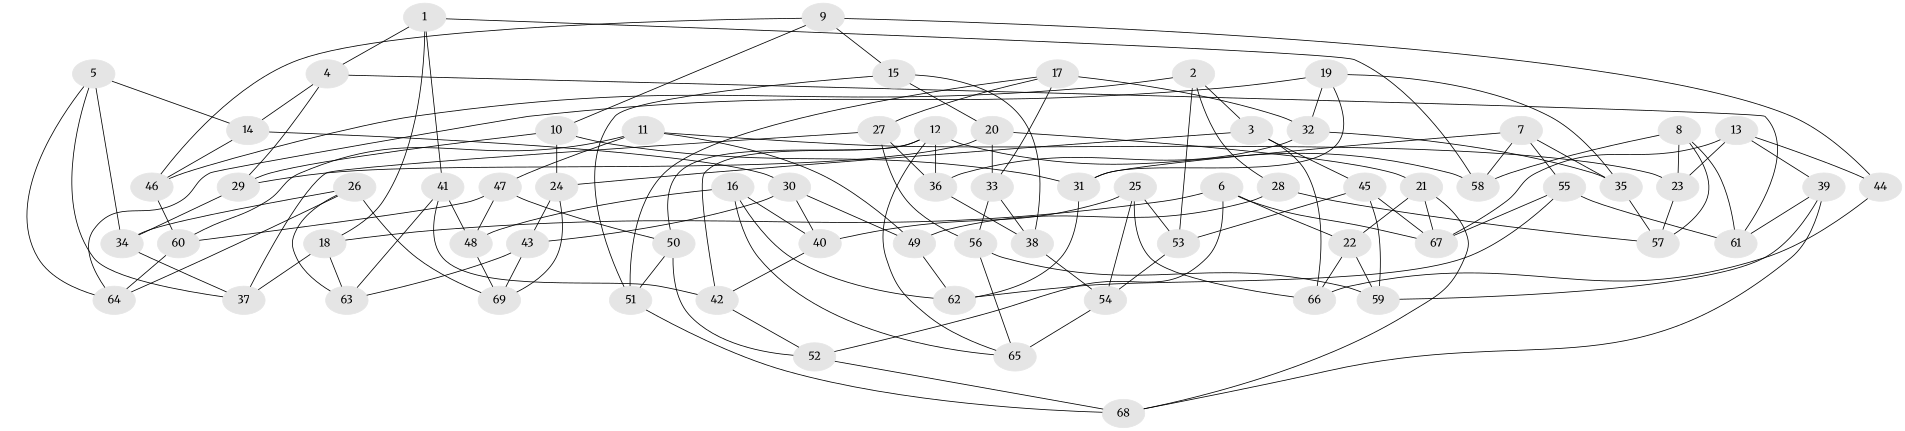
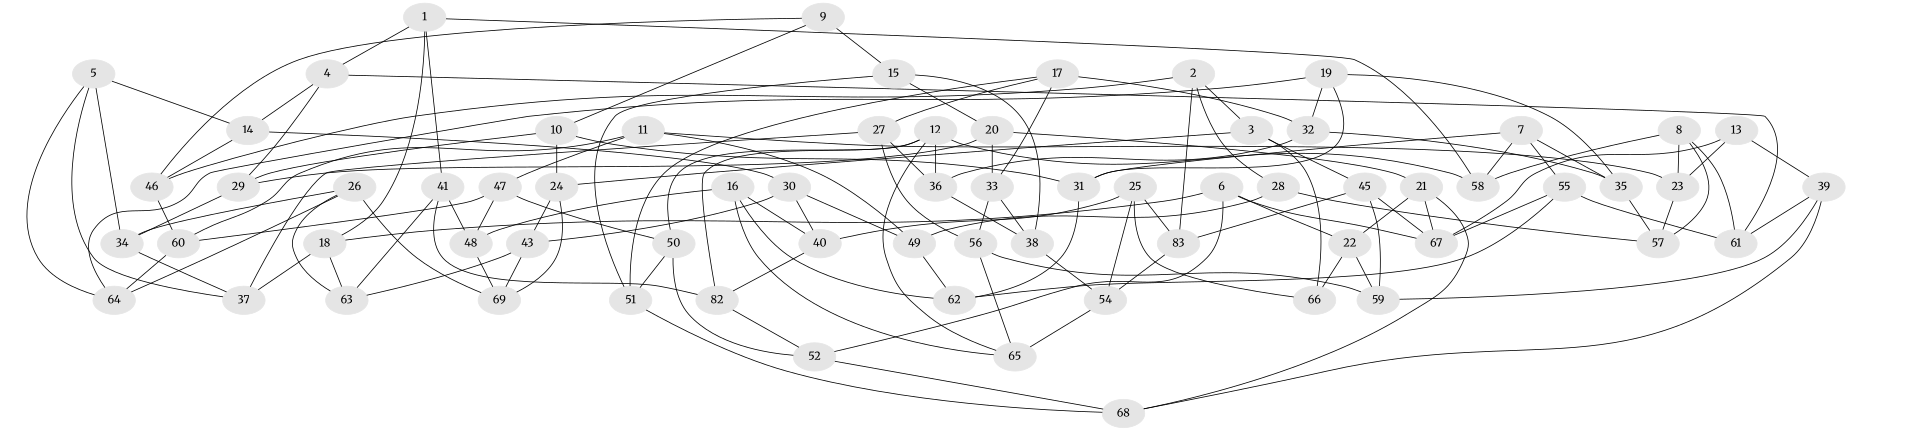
(1881, 187) -> none
(1179, 244) -> (1179, 244)
(717, 300) -> (717, 300)
